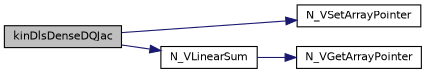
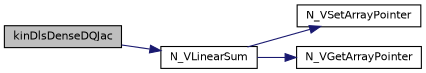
(204, 27) -> (279, 38)
